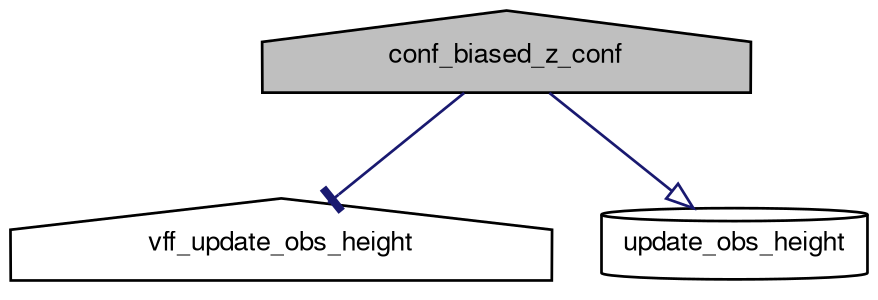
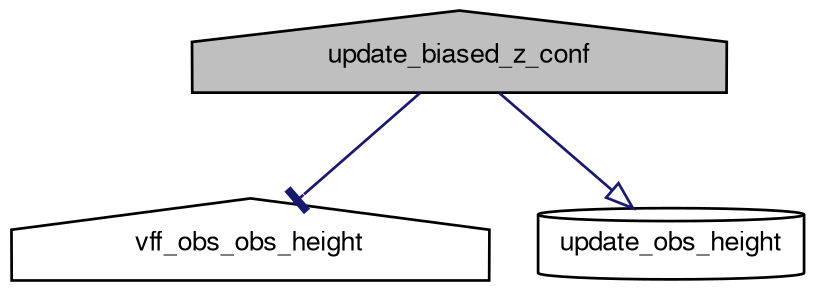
(507, 56) -> (459, 56)
(281, 244) -> (250, 244)
